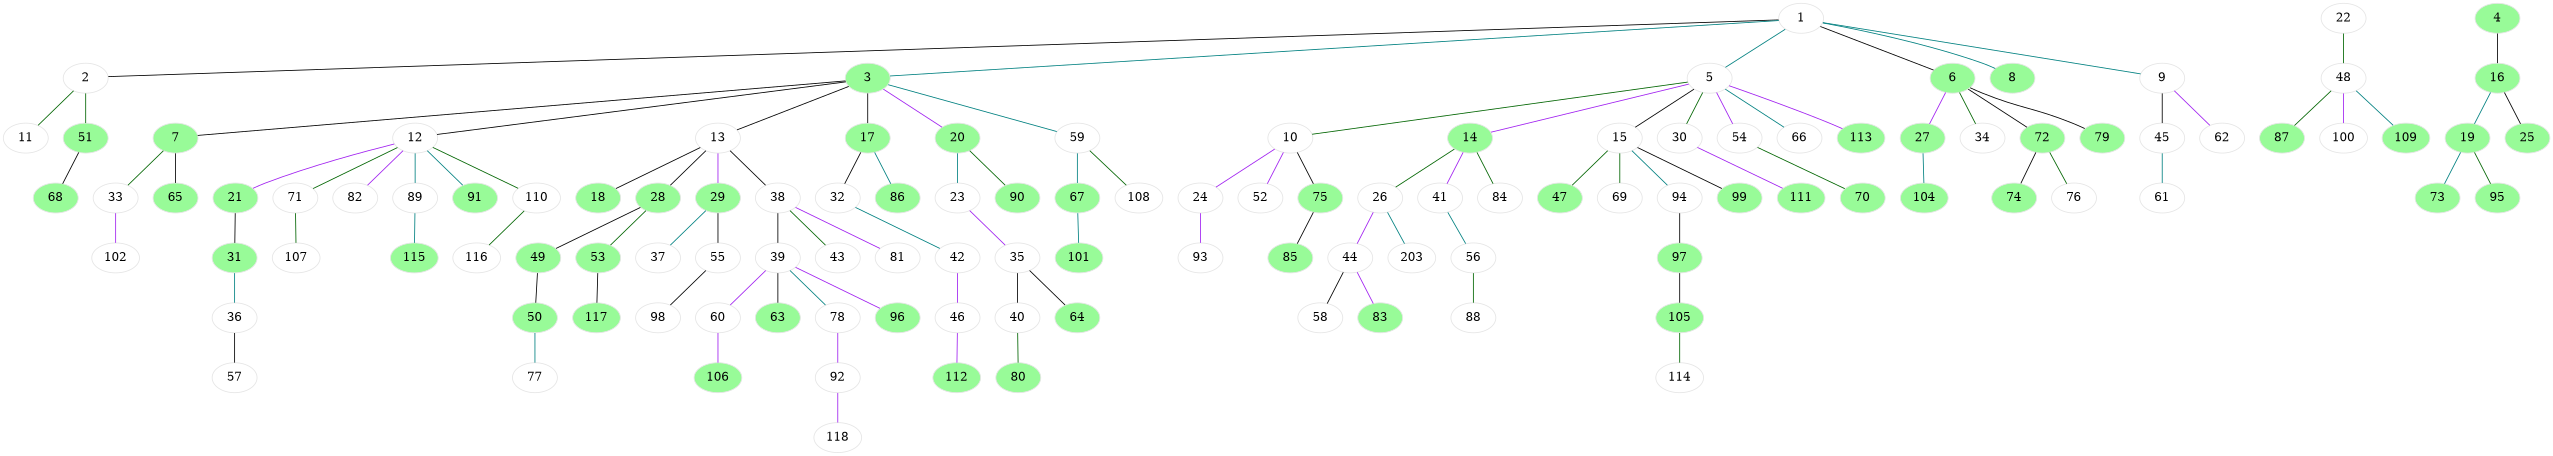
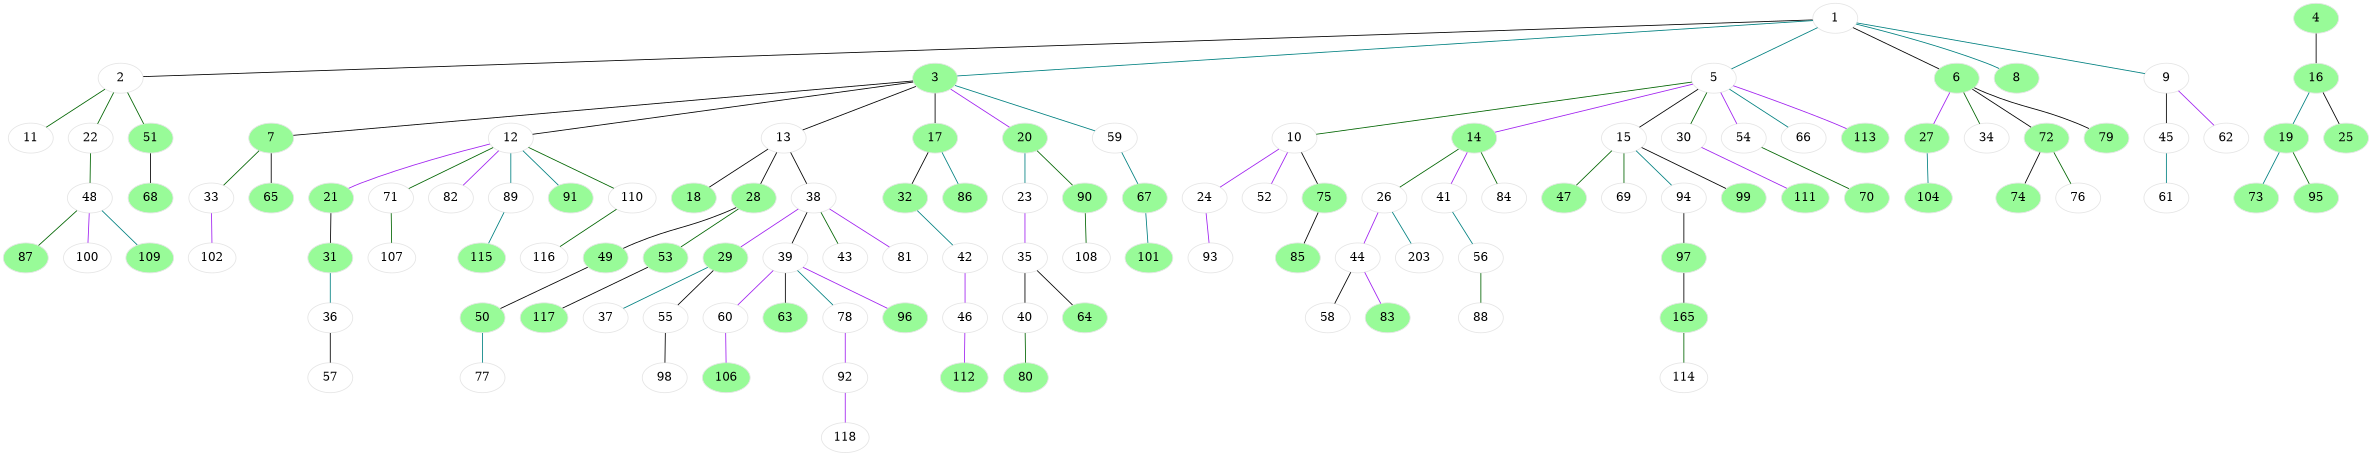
none -> (106, 108)
(718, 168) -> (770, 228)
(1108, 168) -> (1086, 228)
(838, 198) -> (905, 198)
(1680, 318) -> (1684, 318)
